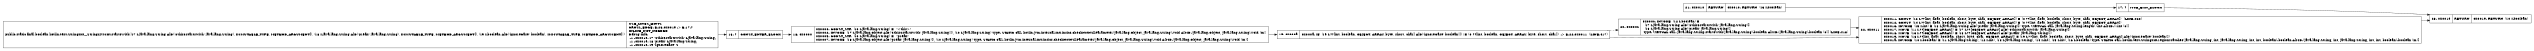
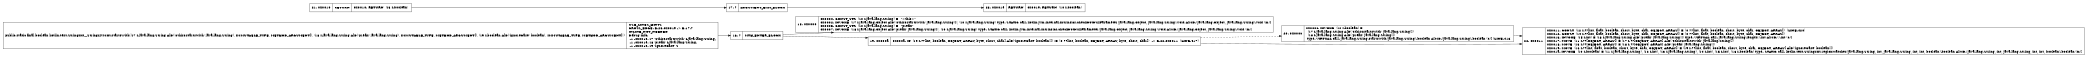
(2146, 8) -> (763, 8)
(2424, 21) -> none
(761, 34) -> (763, 35)
(1272, 35) -> (824, 37)
